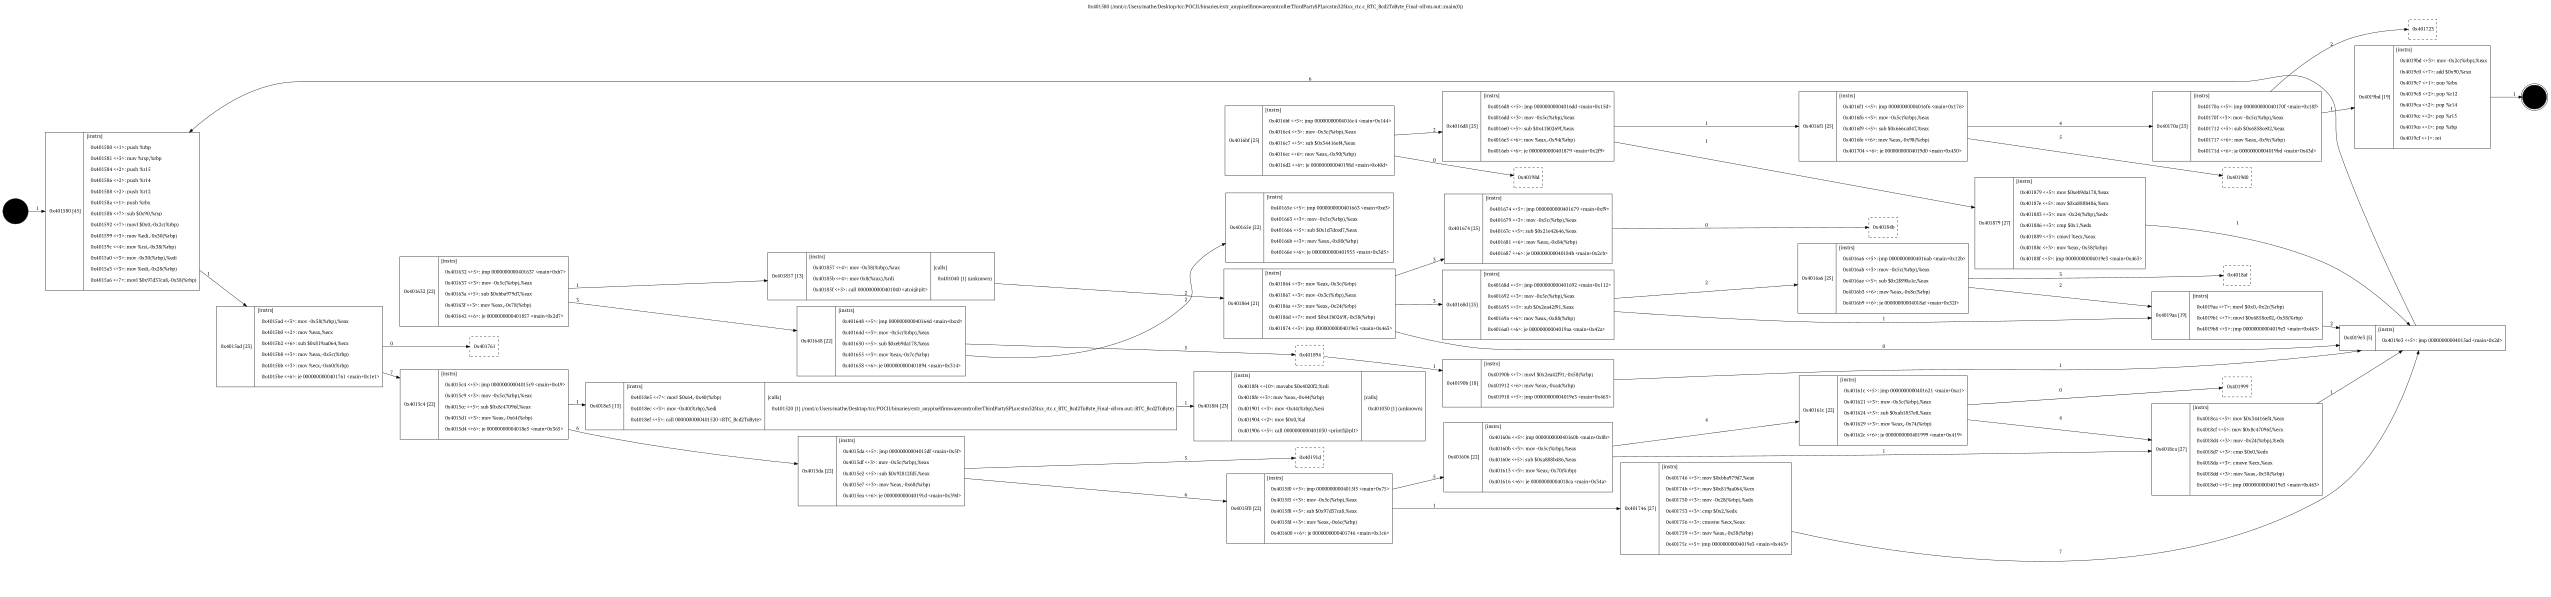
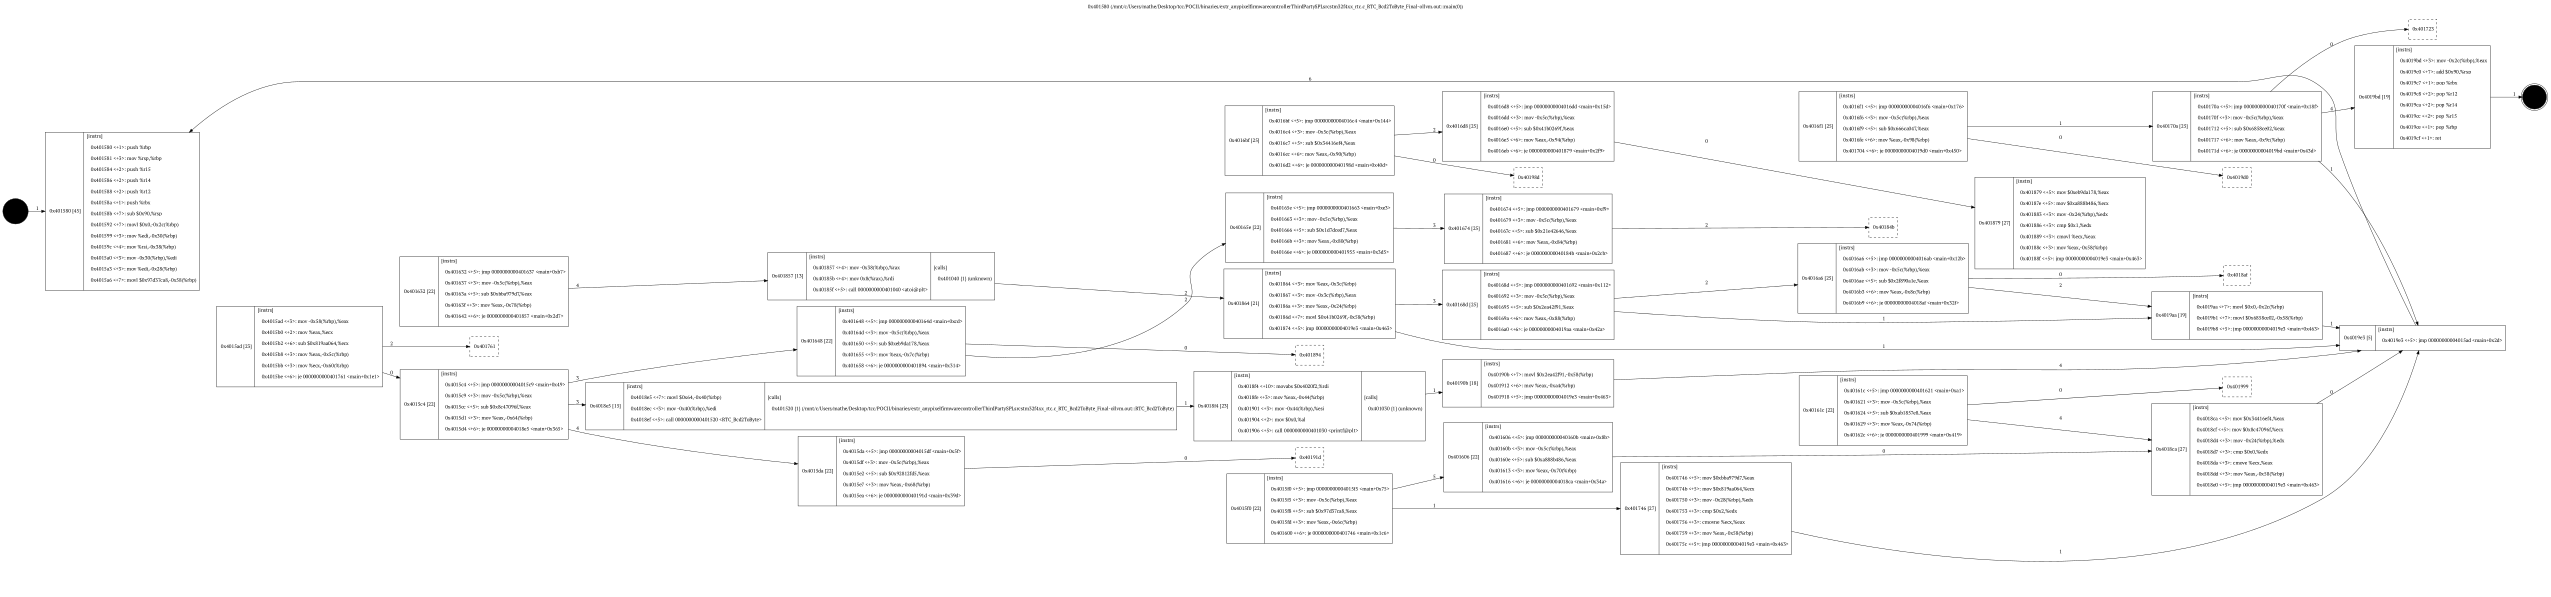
(2331, 45) -> (2331, 45)
(2331, 109) -> (2331, 109)
(2060, 124) -> (2060, 124)
(1705, 126) -> none
(2060, 138) -> (2060, 138)
(1706, 142) -> (1706, 142)
(1706, 225) -> (1706, 225)
(2286, 249) -> (2377, 235)
(1418, 268) -> (1417, 228)
(2060, 275) -> (2060, 275)
(577, 286) -> (577, 286)
(222, 287) -> none
(681, 316) -> (680, 364)
(2331, 324) -> (2331, 324)
(391, 344) -> (391, 344)
(1883, 347) -> (1883, 347)
(1185, 348) -> (1185, 348)
(1381, 363) -> (1432, 393)
(2060, 366) -> (2060, 366)
(391, 373) -> (391, 373)
(2331, 392) -> (2331, 392)
(577, 402) -> (577, 402)
(577, 428) -> (577, 428)
(1704, 434) -> none
(1883, 451) -> (1883, 451)
(1185, 458) -> (1185, 458)
(1094, 490) -> none
(2060, 552) -> (2060, 552)
